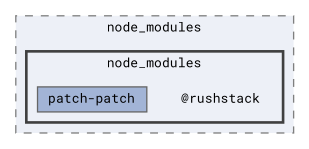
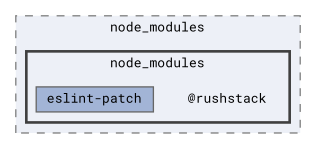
(92, 99) -> (95, 99)
